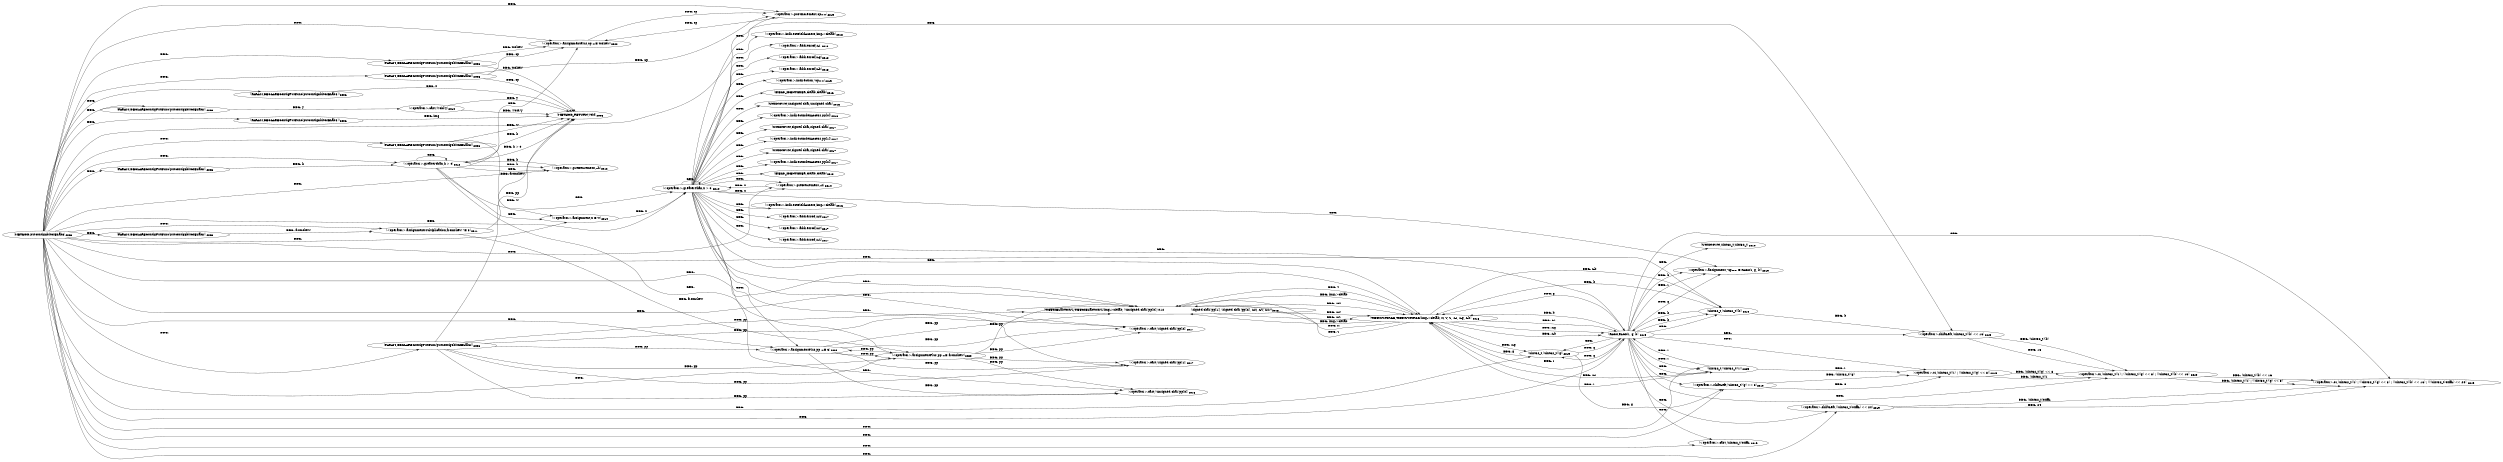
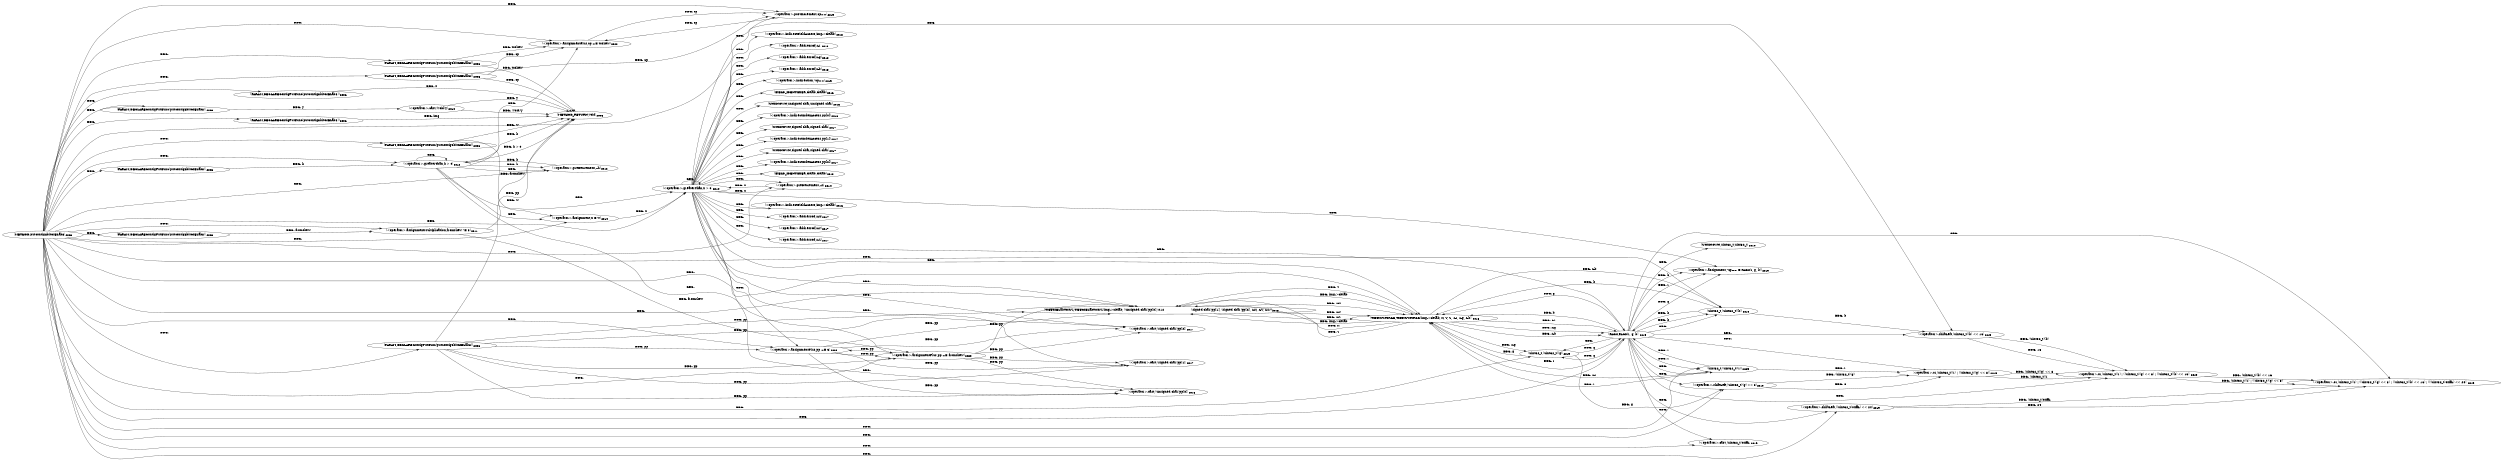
(298, 184) -> (298, 184)
